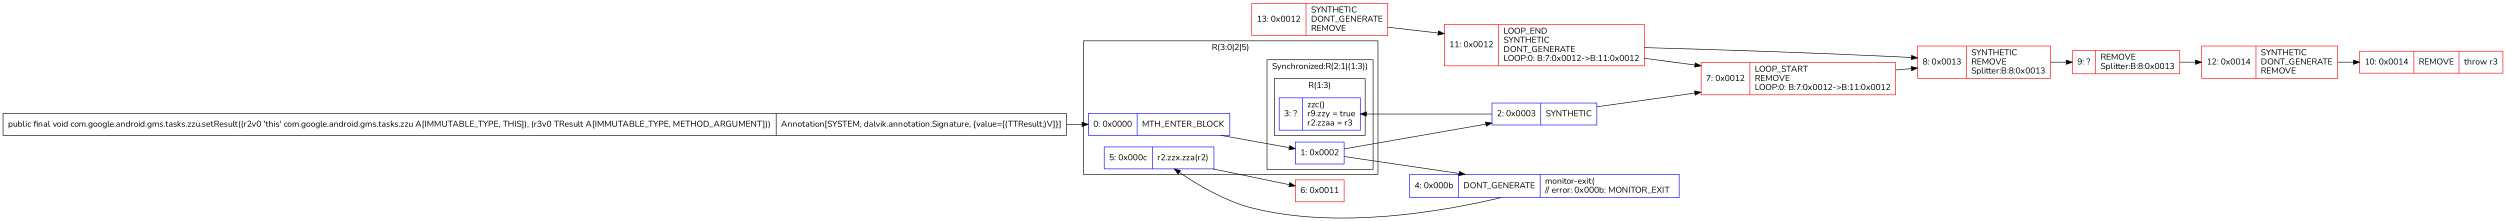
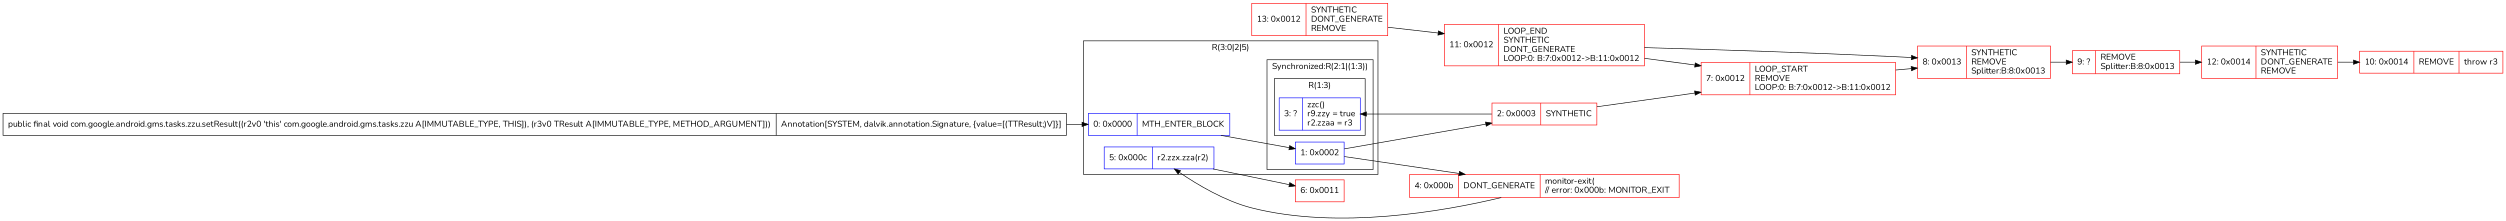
(1544, 114) -> (1544, 114)
(1544, 186) -> (1544, 186)
